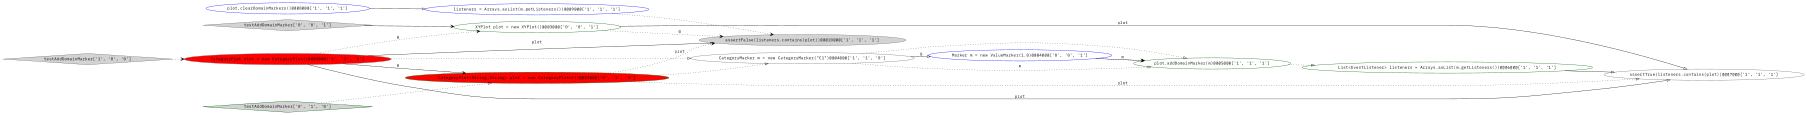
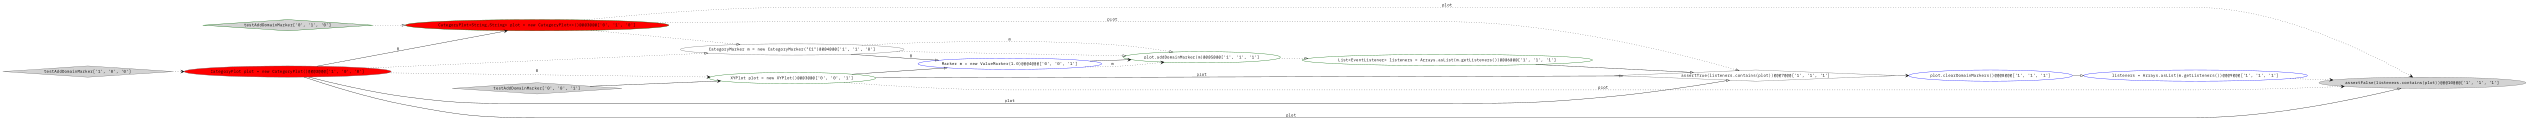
(680, 32) -> (1603, 88)
none -> (898, 71)
(1704, 75) -> (1756, 76)
none -> (1902, 76)
